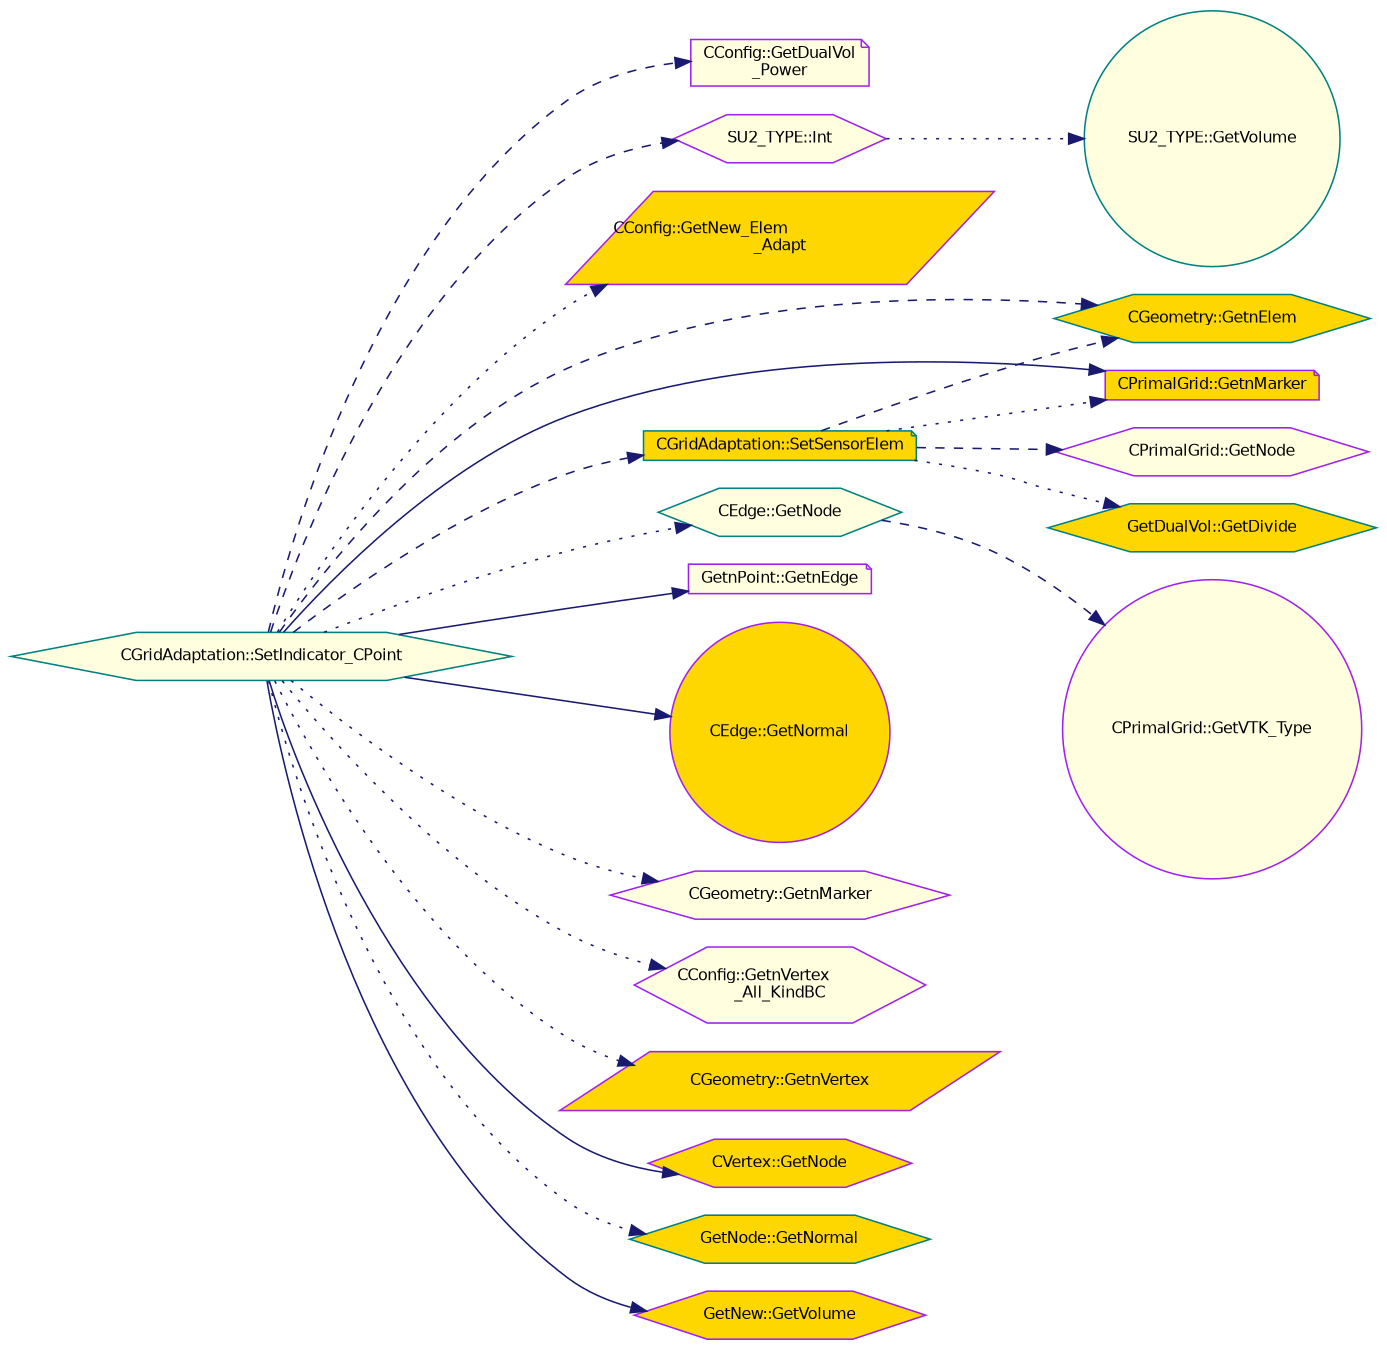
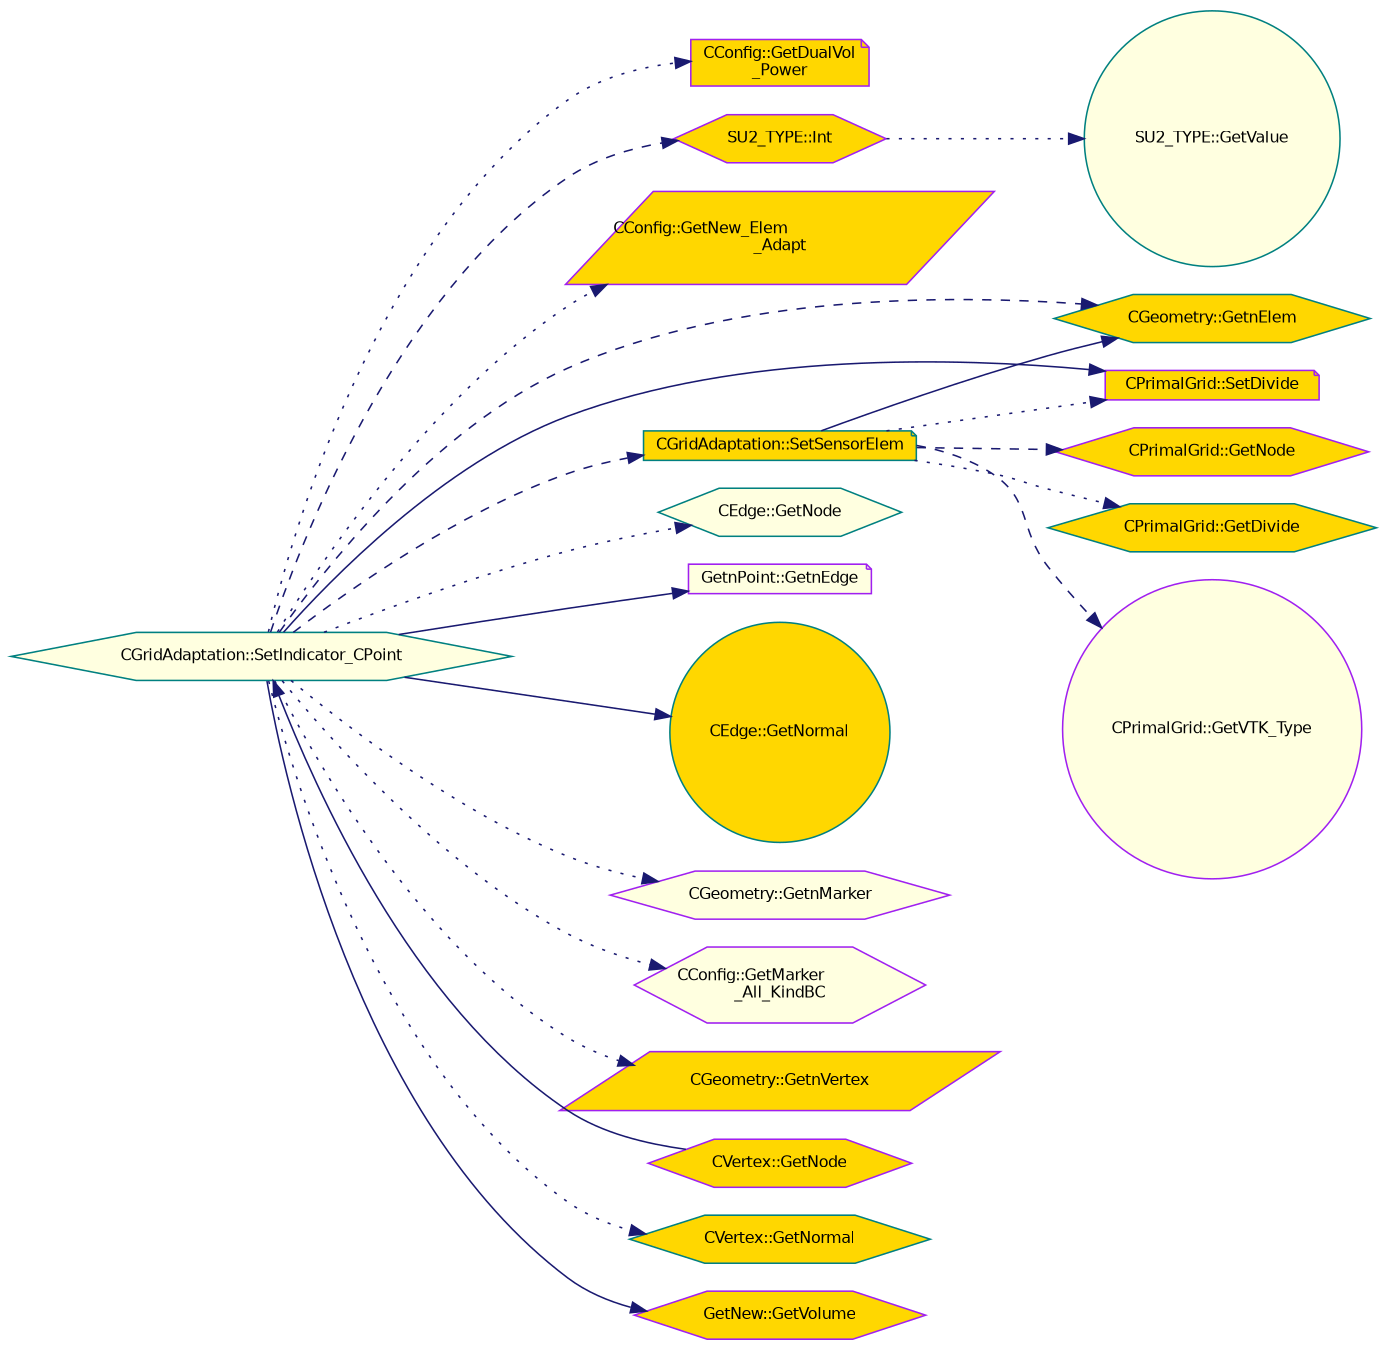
(780, 63) -> (780, 63)
(780, 139) -> (780, 139)
(1212, 139) -> (1212, 139)
(403, 291) -> (403, 291)
(961, 382) -> (961, 382)
(1212, 385) -> (1212, 385)
(1212, 452) -> (1212, 452)
(1212, 528) -> (1212, 528)
(994, 552) -> (1022, 510)
(780, 732) -> (780, 732)
(411, 976) -> (431, 975)
(780, 985) -> (780, 985)
(780, 1239) -> (780, 1239)
